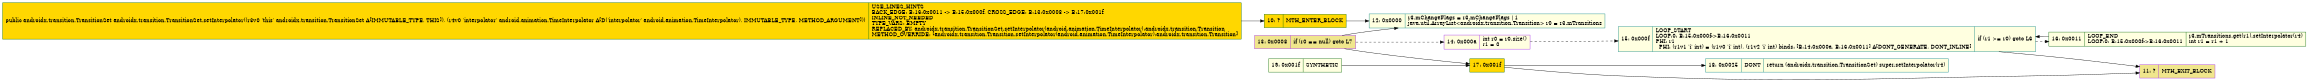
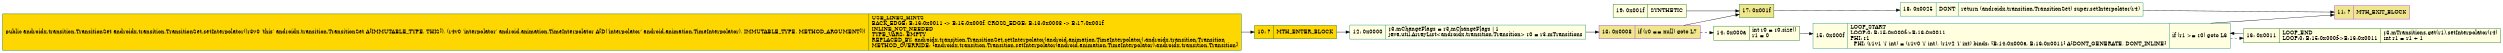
(1368, 31) -> (1591, 32)
(1572, 41) -> (1805, 34)
(1487, 42) -> (1757, 33)
(1487, 65) -> (1757, 11)
(1820, 80) -> (2237, 11)
